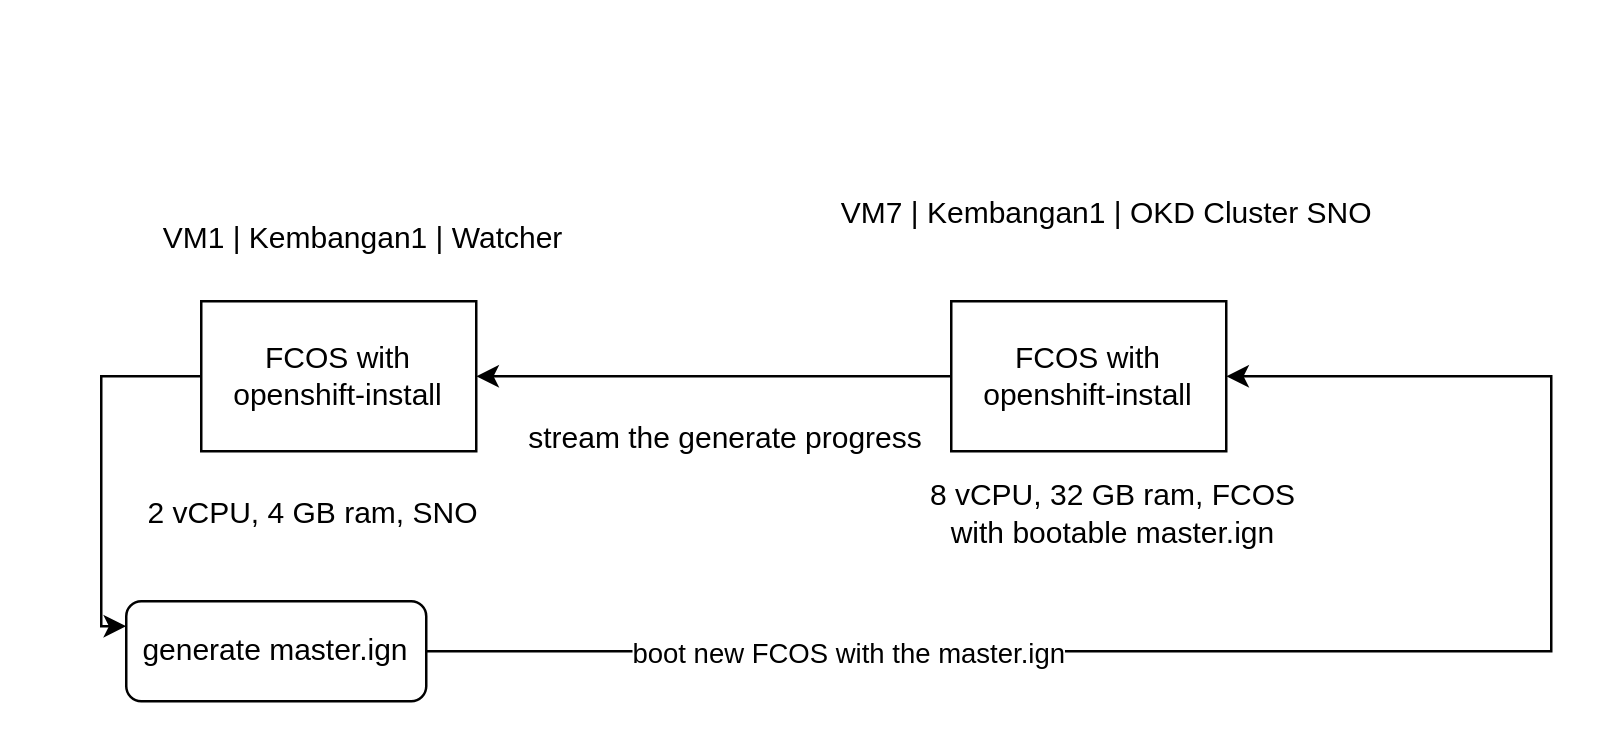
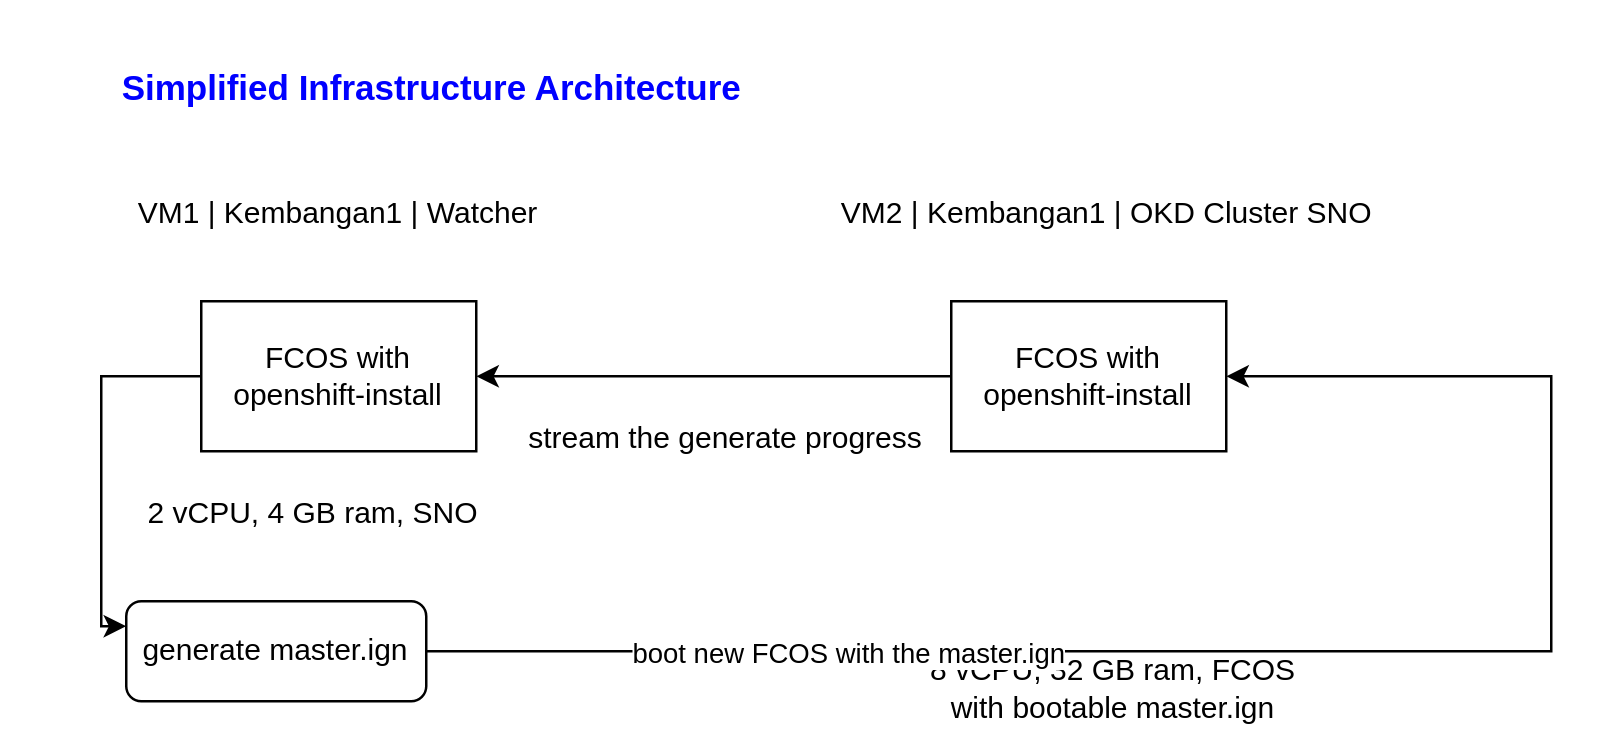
none -> (433, 89)
(1108, 214) -> (1108, 214)
(364, 239) -> (339, 214)
(1114, 514) -> (1114, 689)
